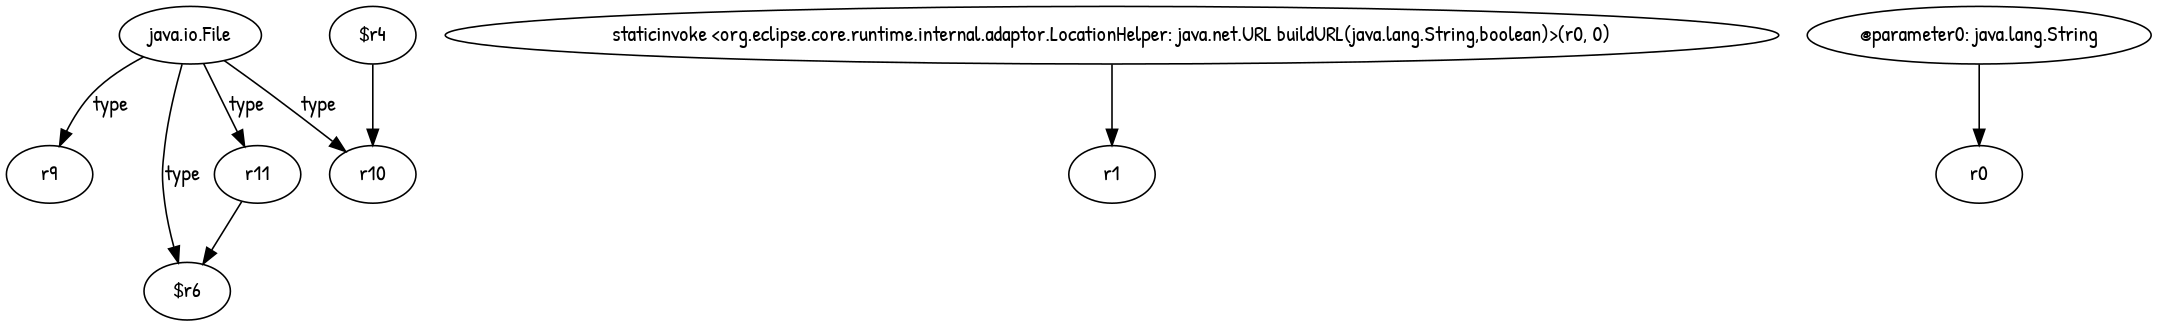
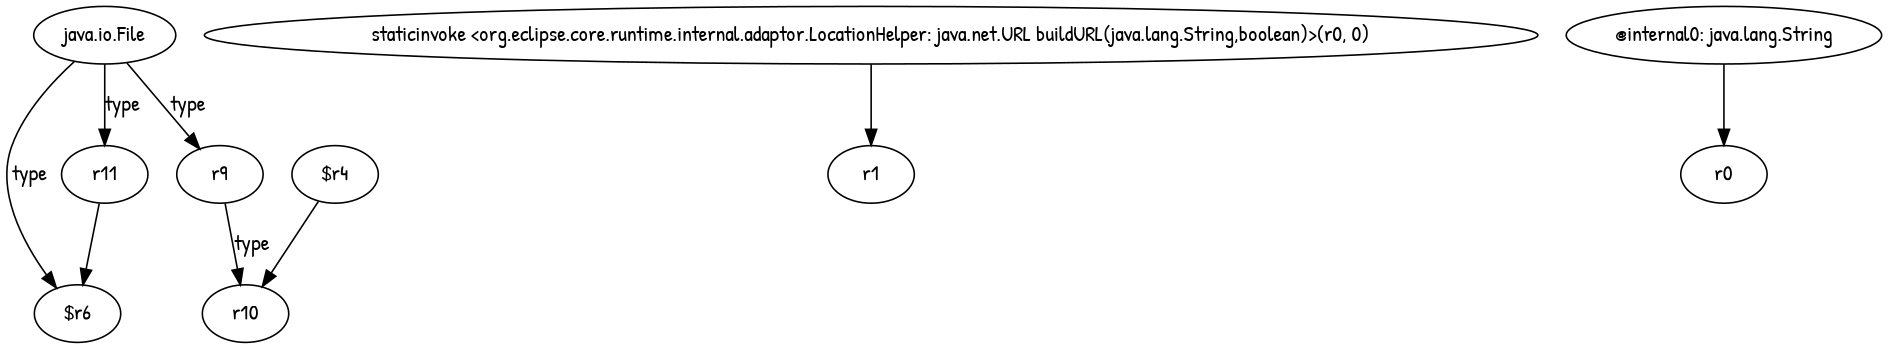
(1979, 35) -> (1724, 35)
(279, 100) -> (231, 236)
